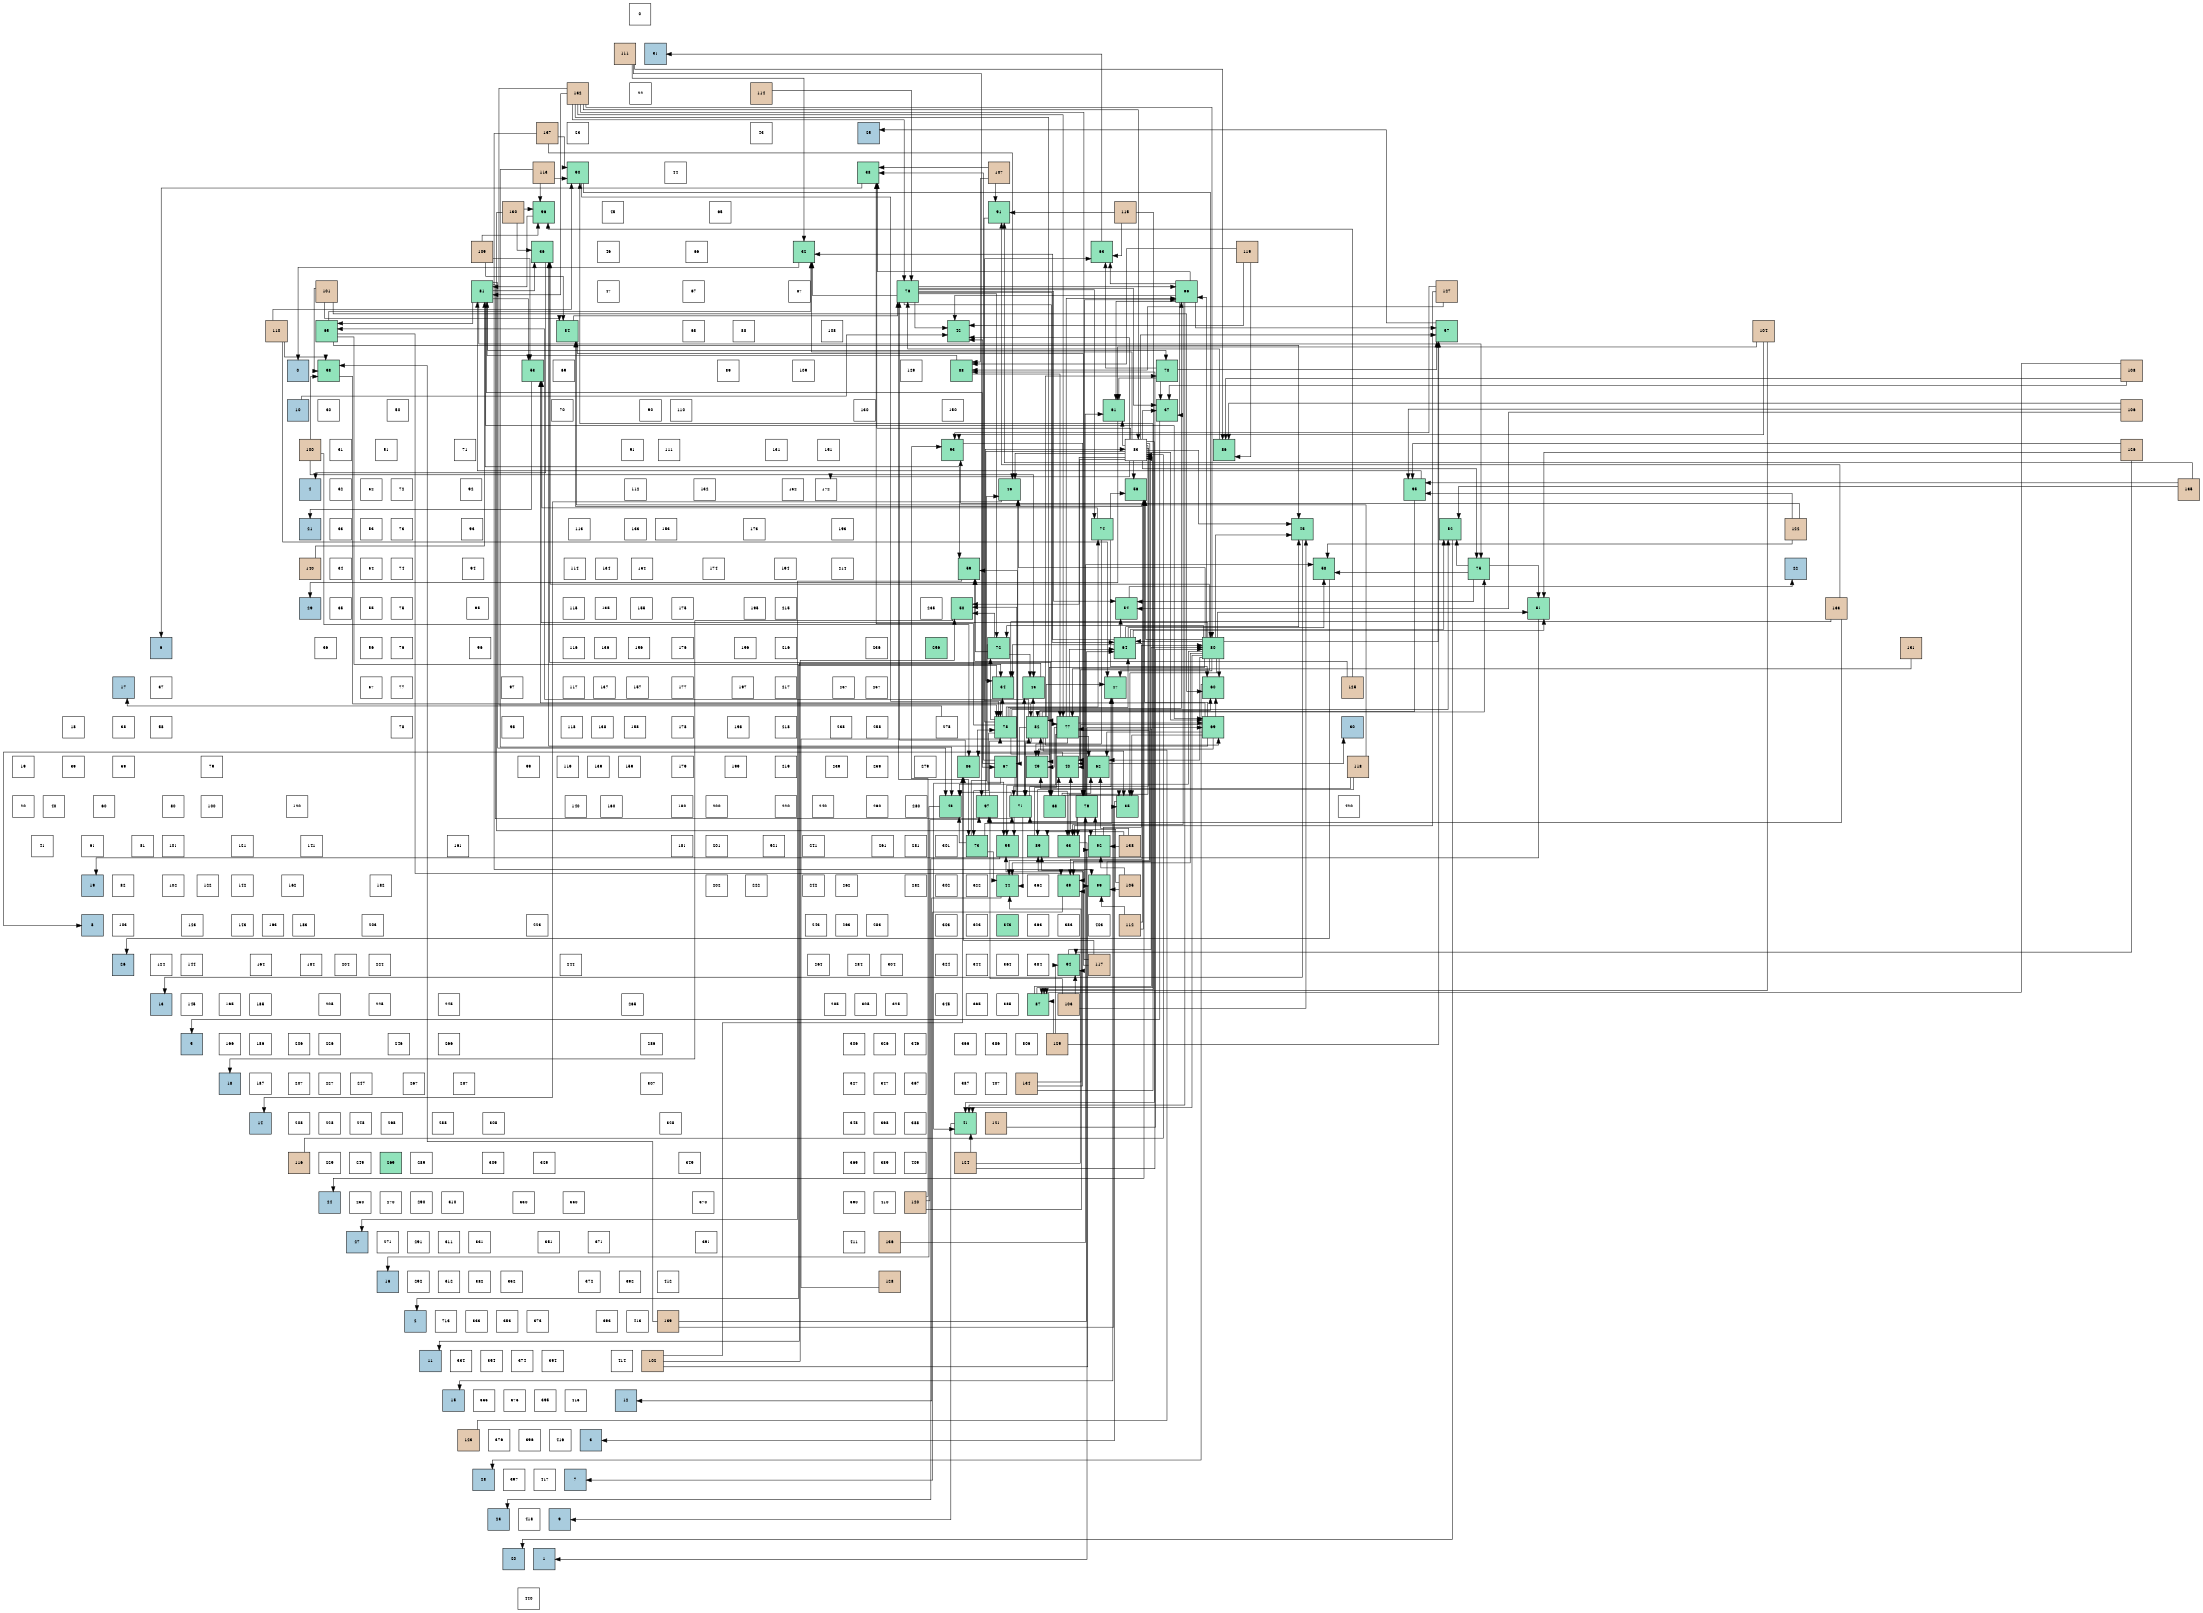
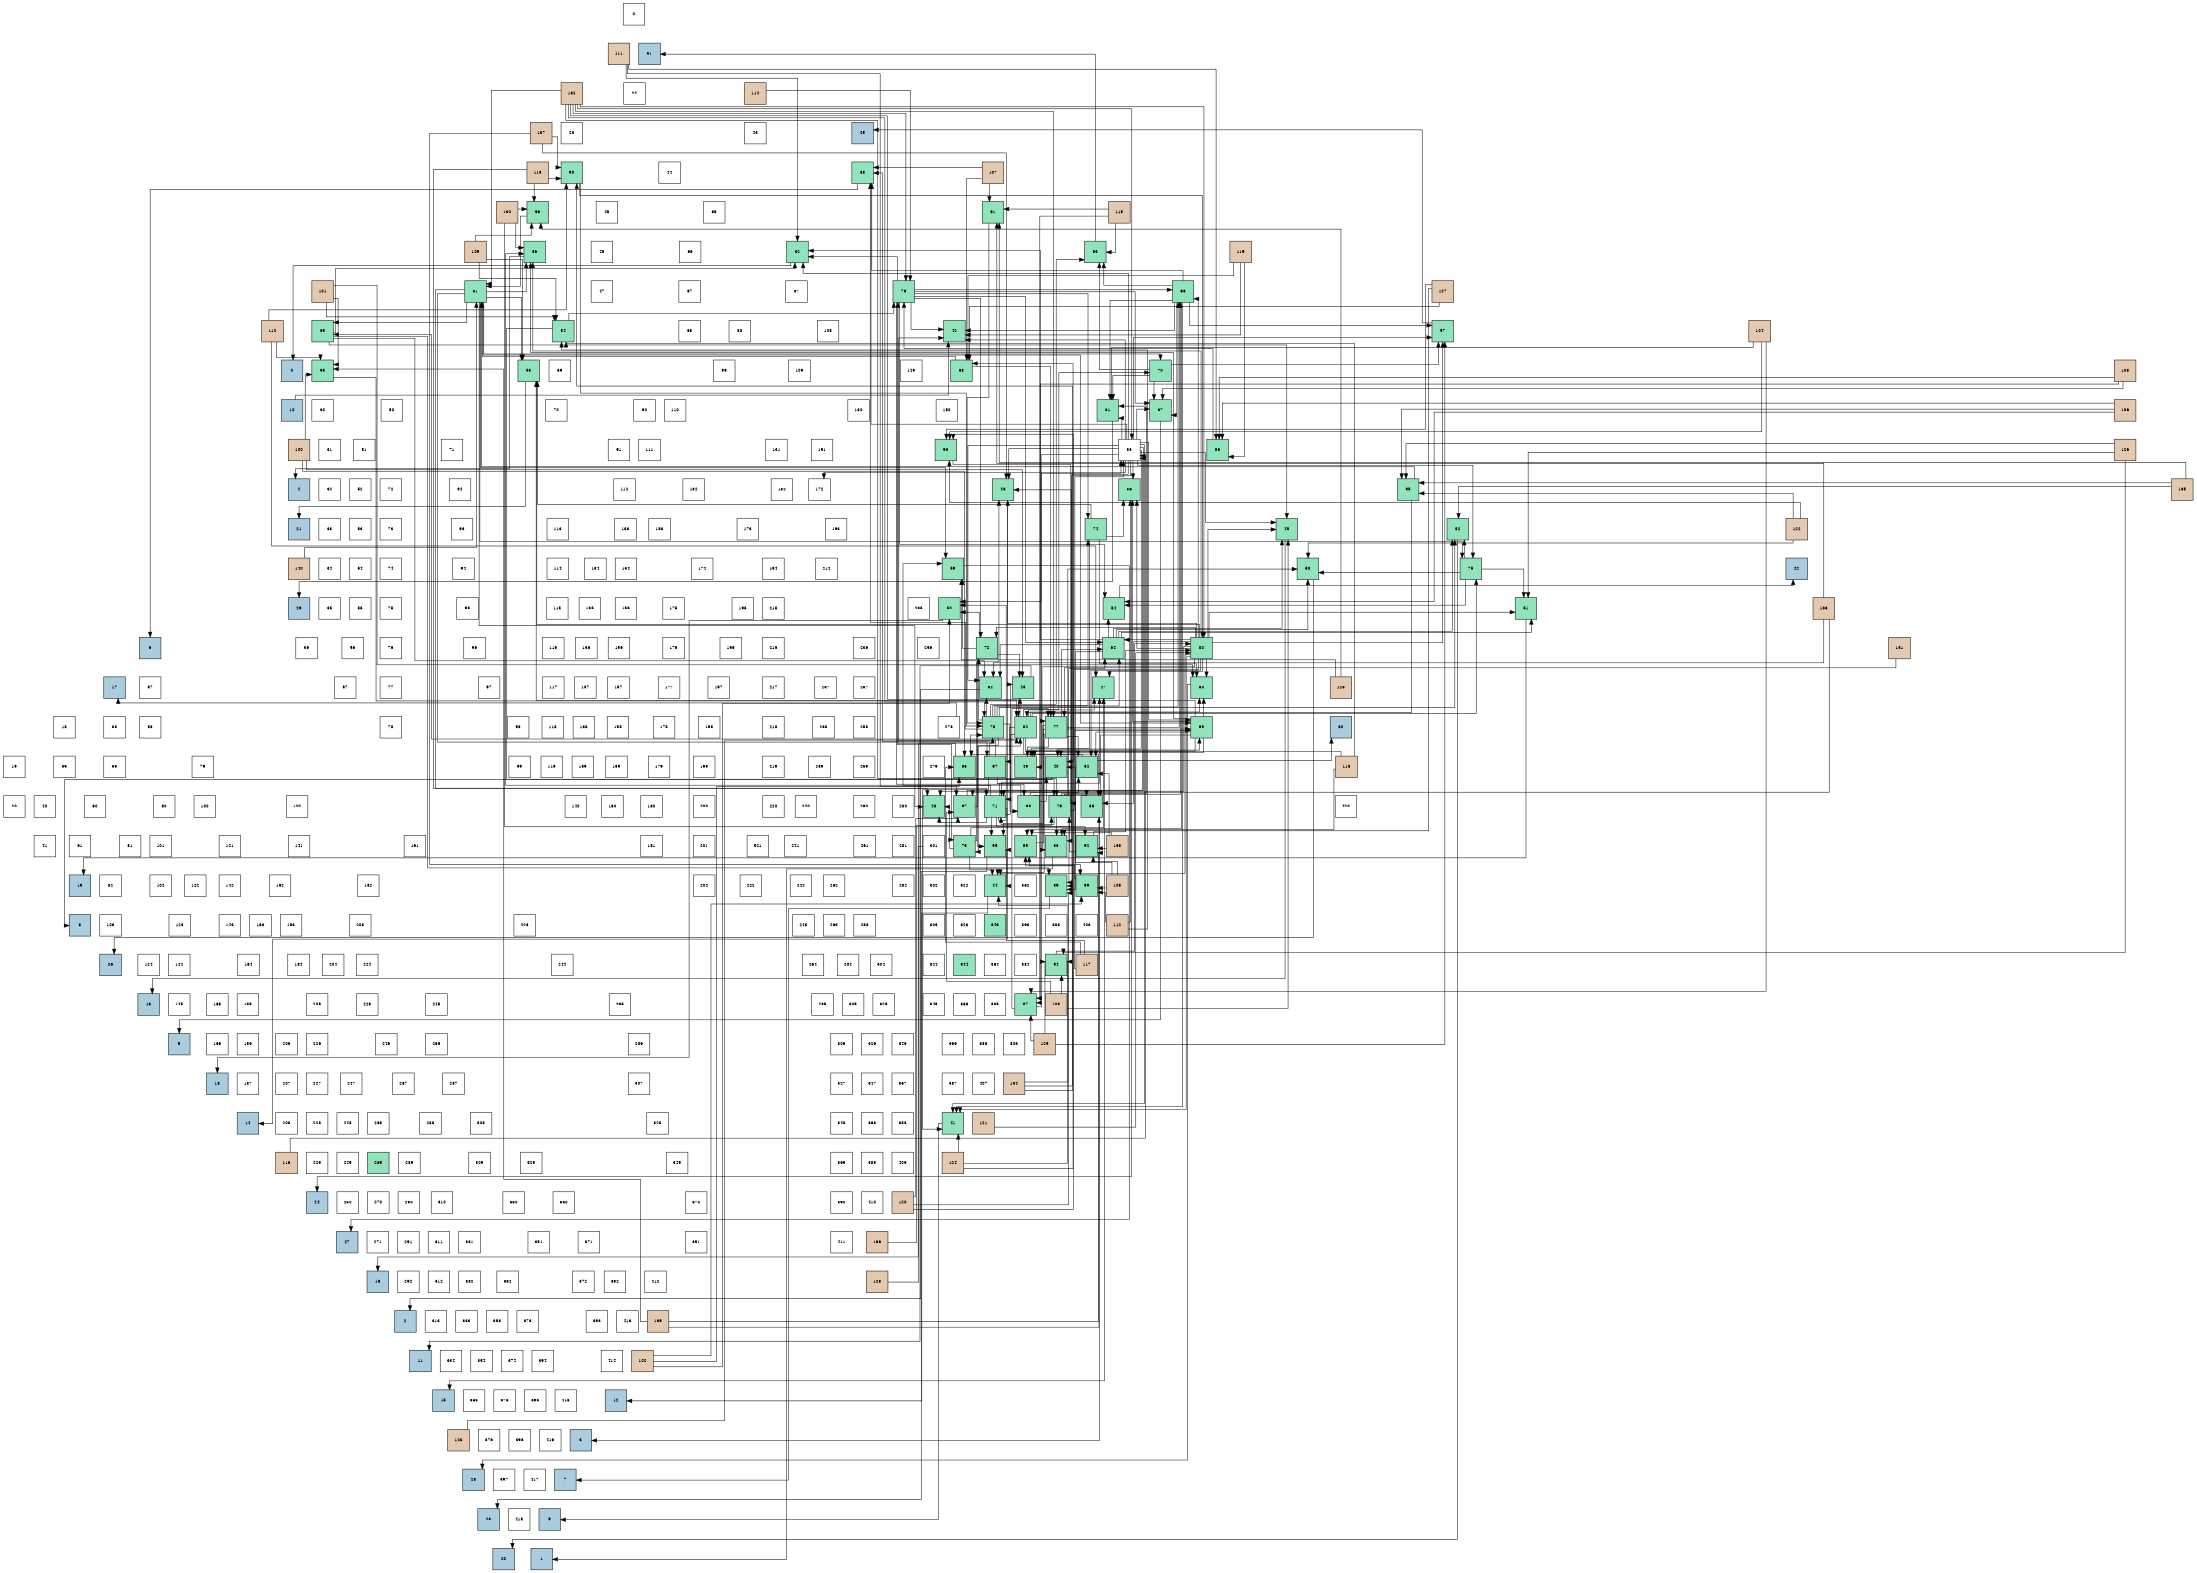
(936, 648) -> (928, 648)
(977, 965) -> (964, 965)
(884, 1257) -> (851, 1257)
(446, 1321) -> (436, 1321)
(529, 1599) -> none
